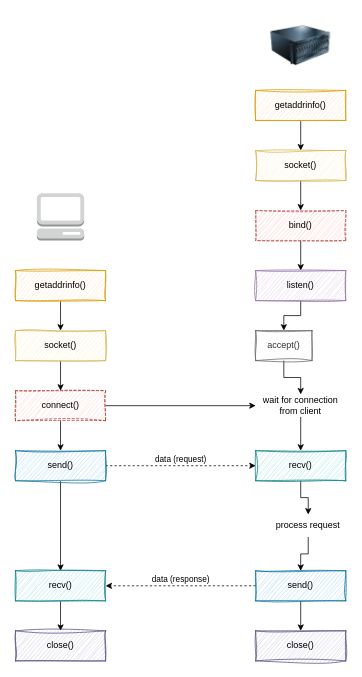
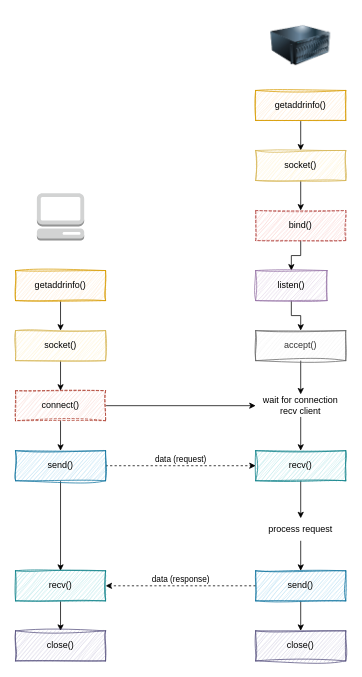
(300, 285) -> (291, 285)
(284, 345) -> (300, 345)
(300, 405) -> (300, 405)
(308, 525) -> (300, 529)
